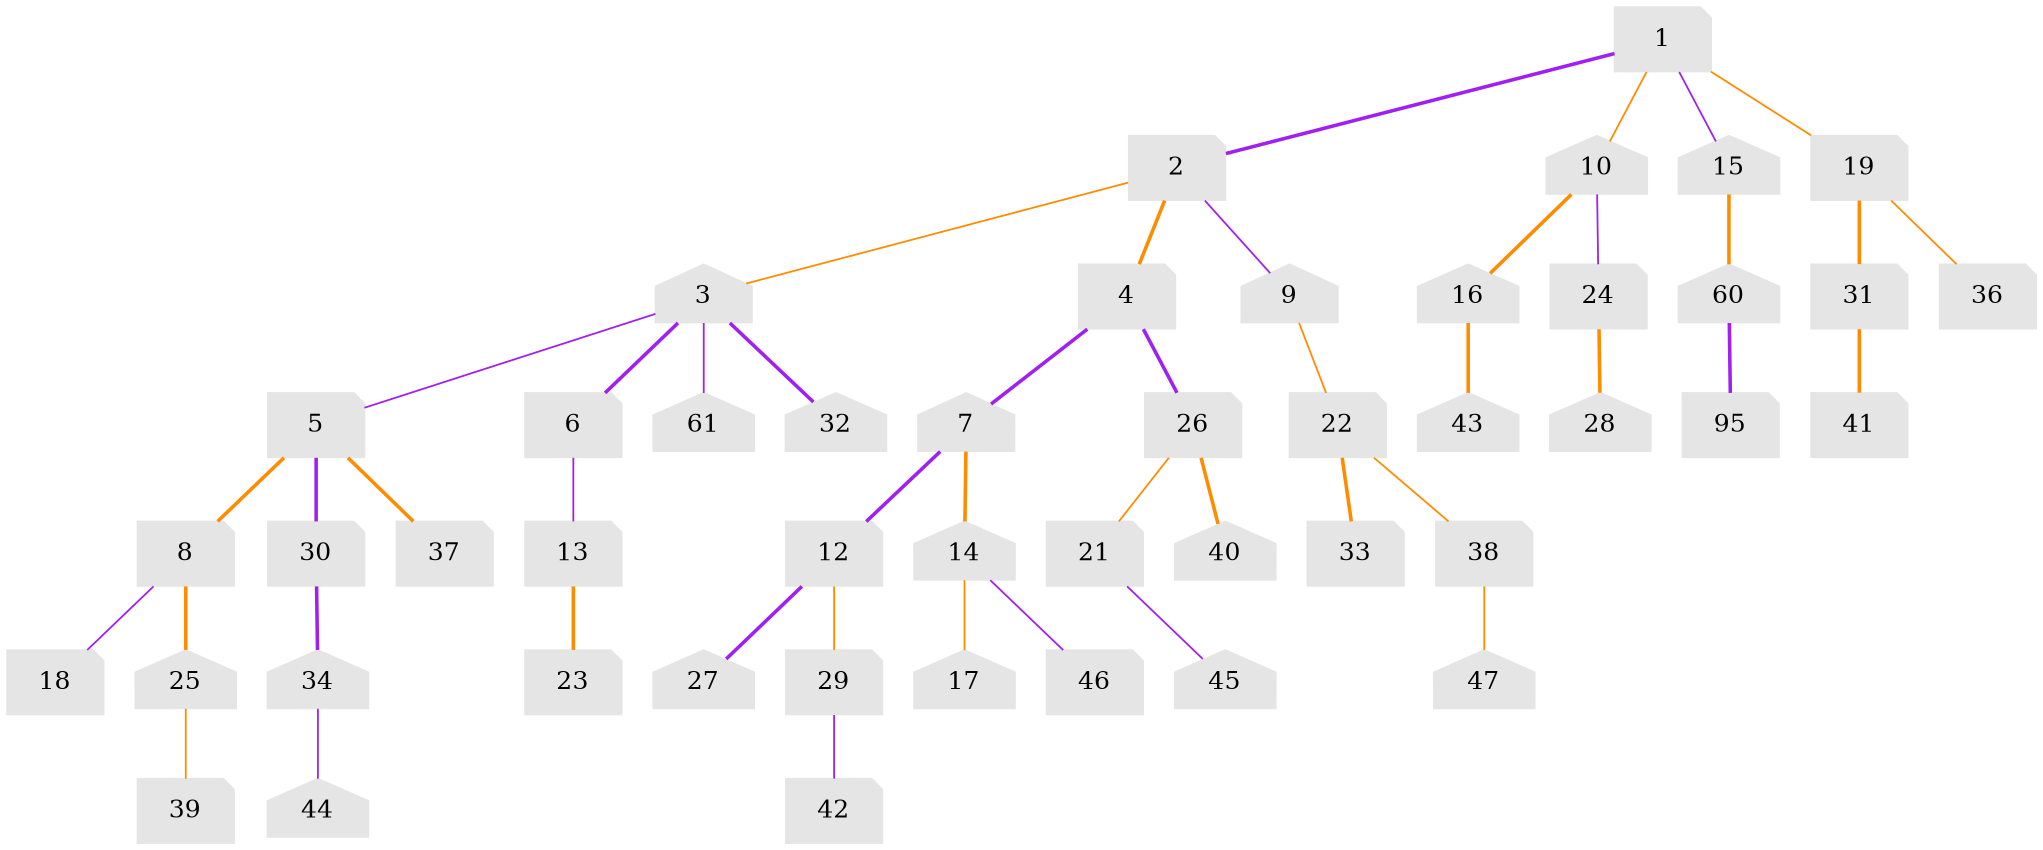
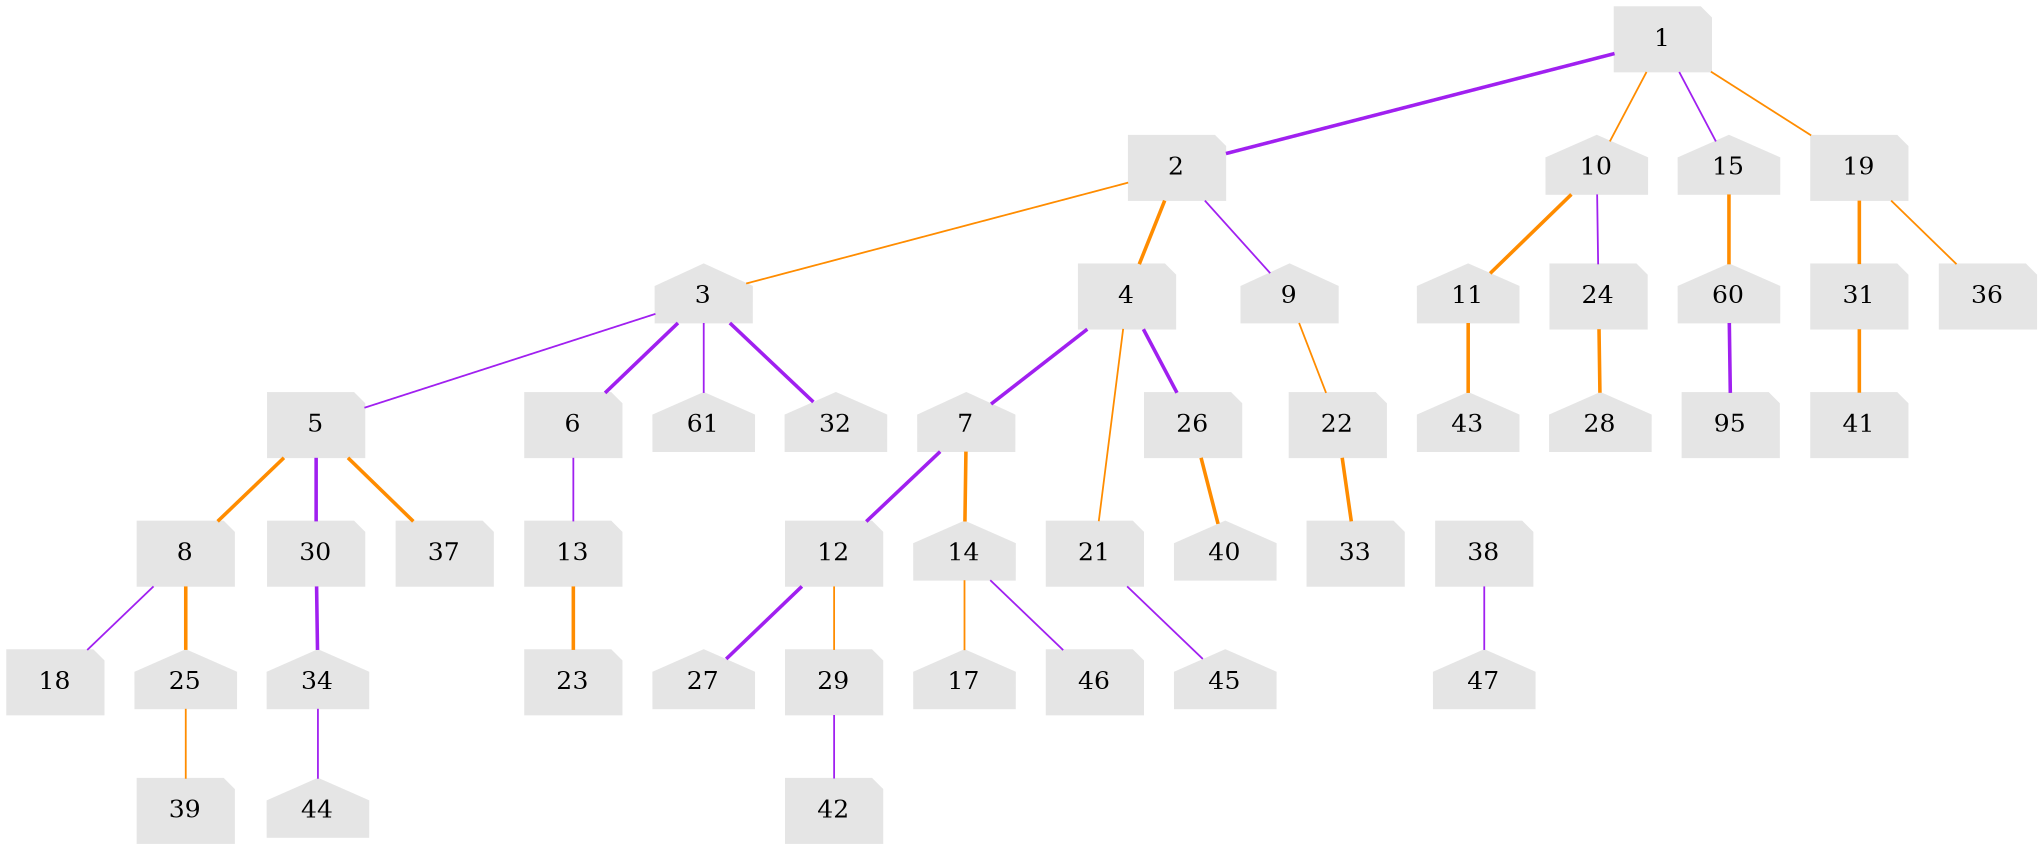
(1468, 296) -> (1468, 296)
(1144, 490) -> (1111, 425)
(1411, 490) -> none
(1484, 618) -> (1484, 618)
